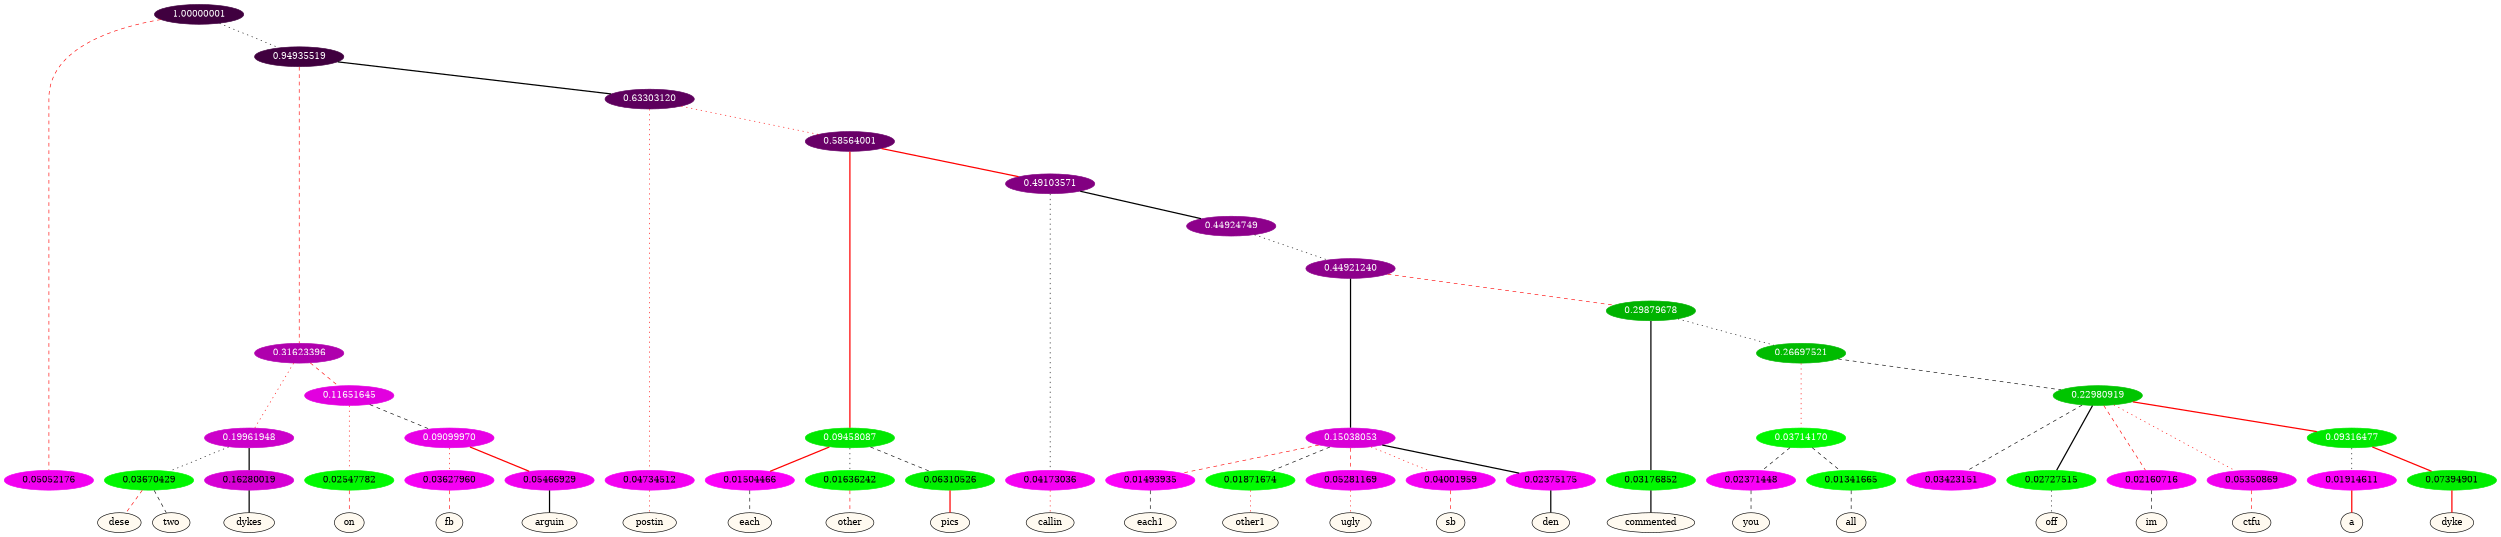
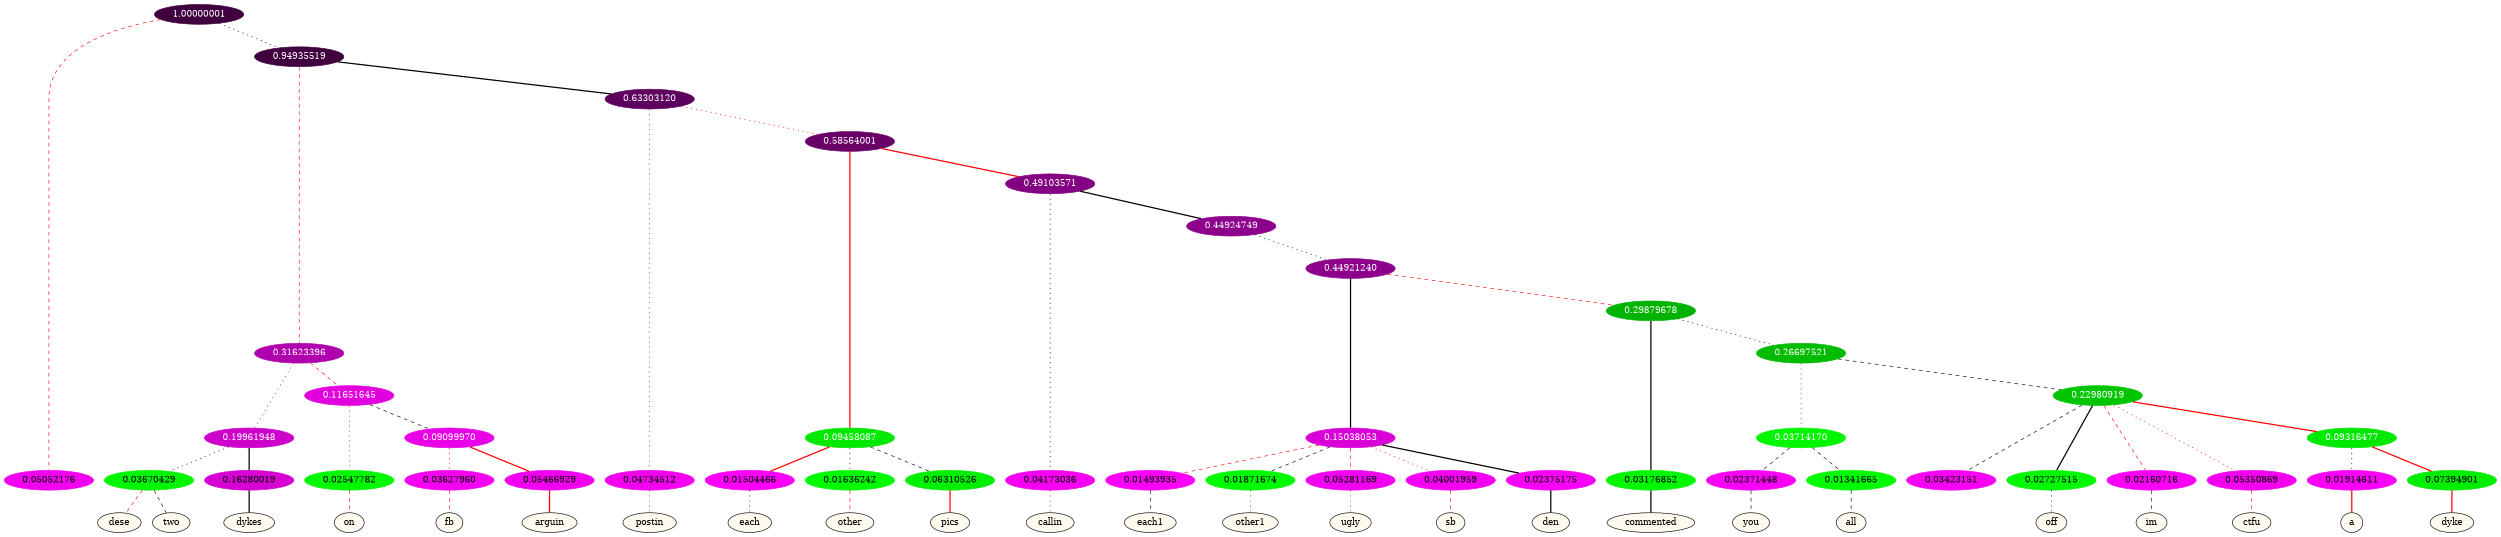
(550, 501) -> (550, 501)
(750, 501) -> (750, 501)
